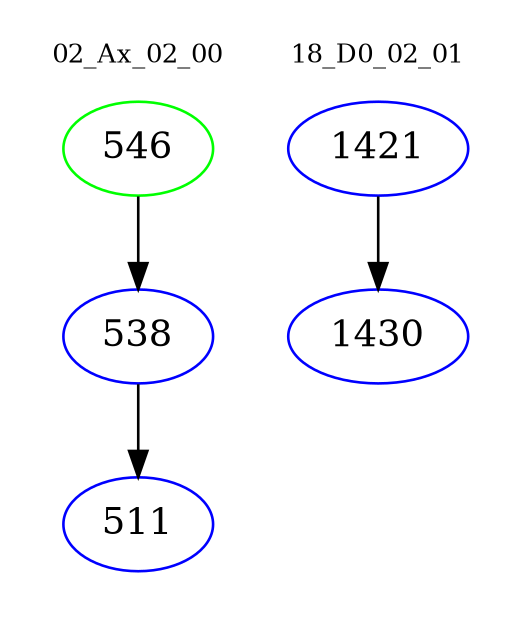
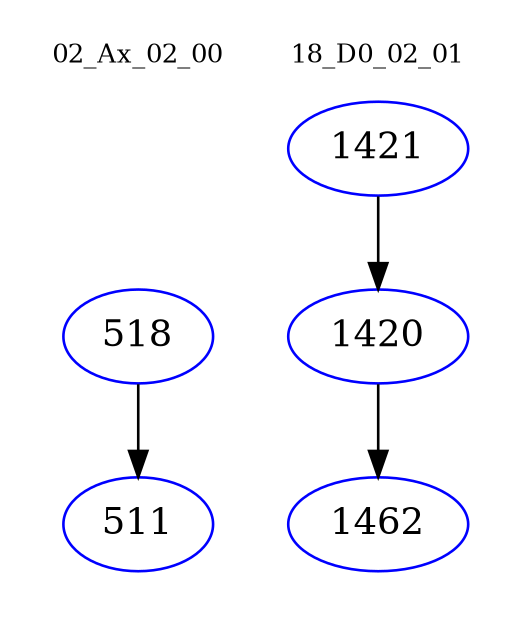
(138, 149) -> none
(138, 336) -> (138, 336)
(378, 336) -> (378, 336)
none -> (378, 524)
